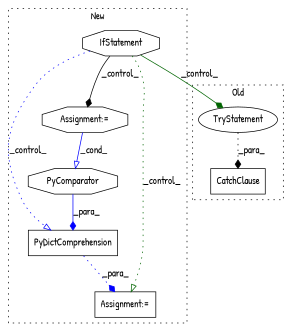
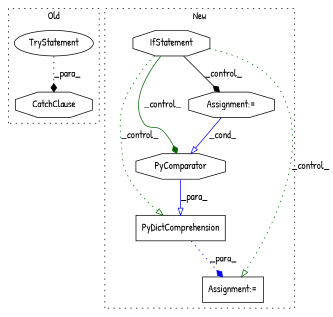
(179, 78) -> (139, 107)
(15, 120) -> (121, 134)
(238, 181) -> (54, 105)
(73, 208) -> (181, 194)
